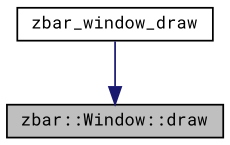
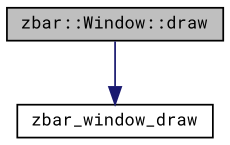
(115, 64) -> (115, 64)
